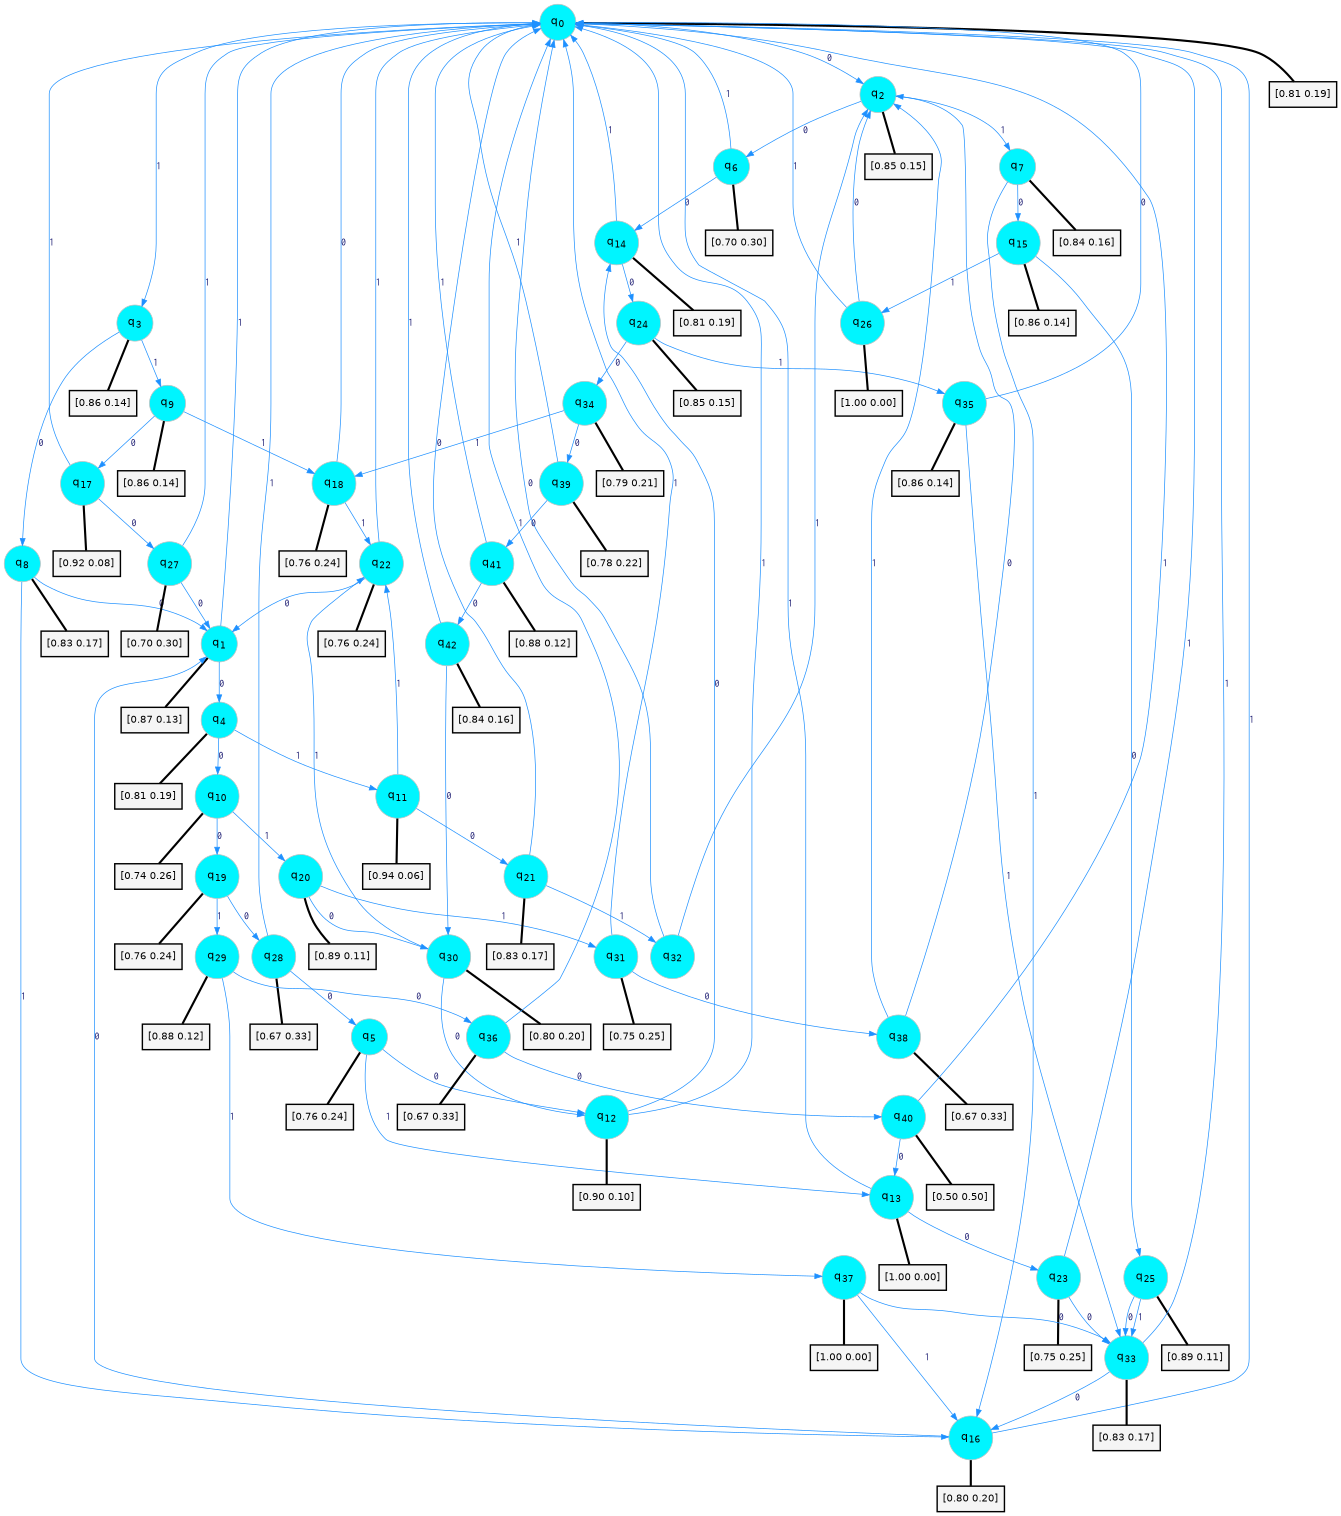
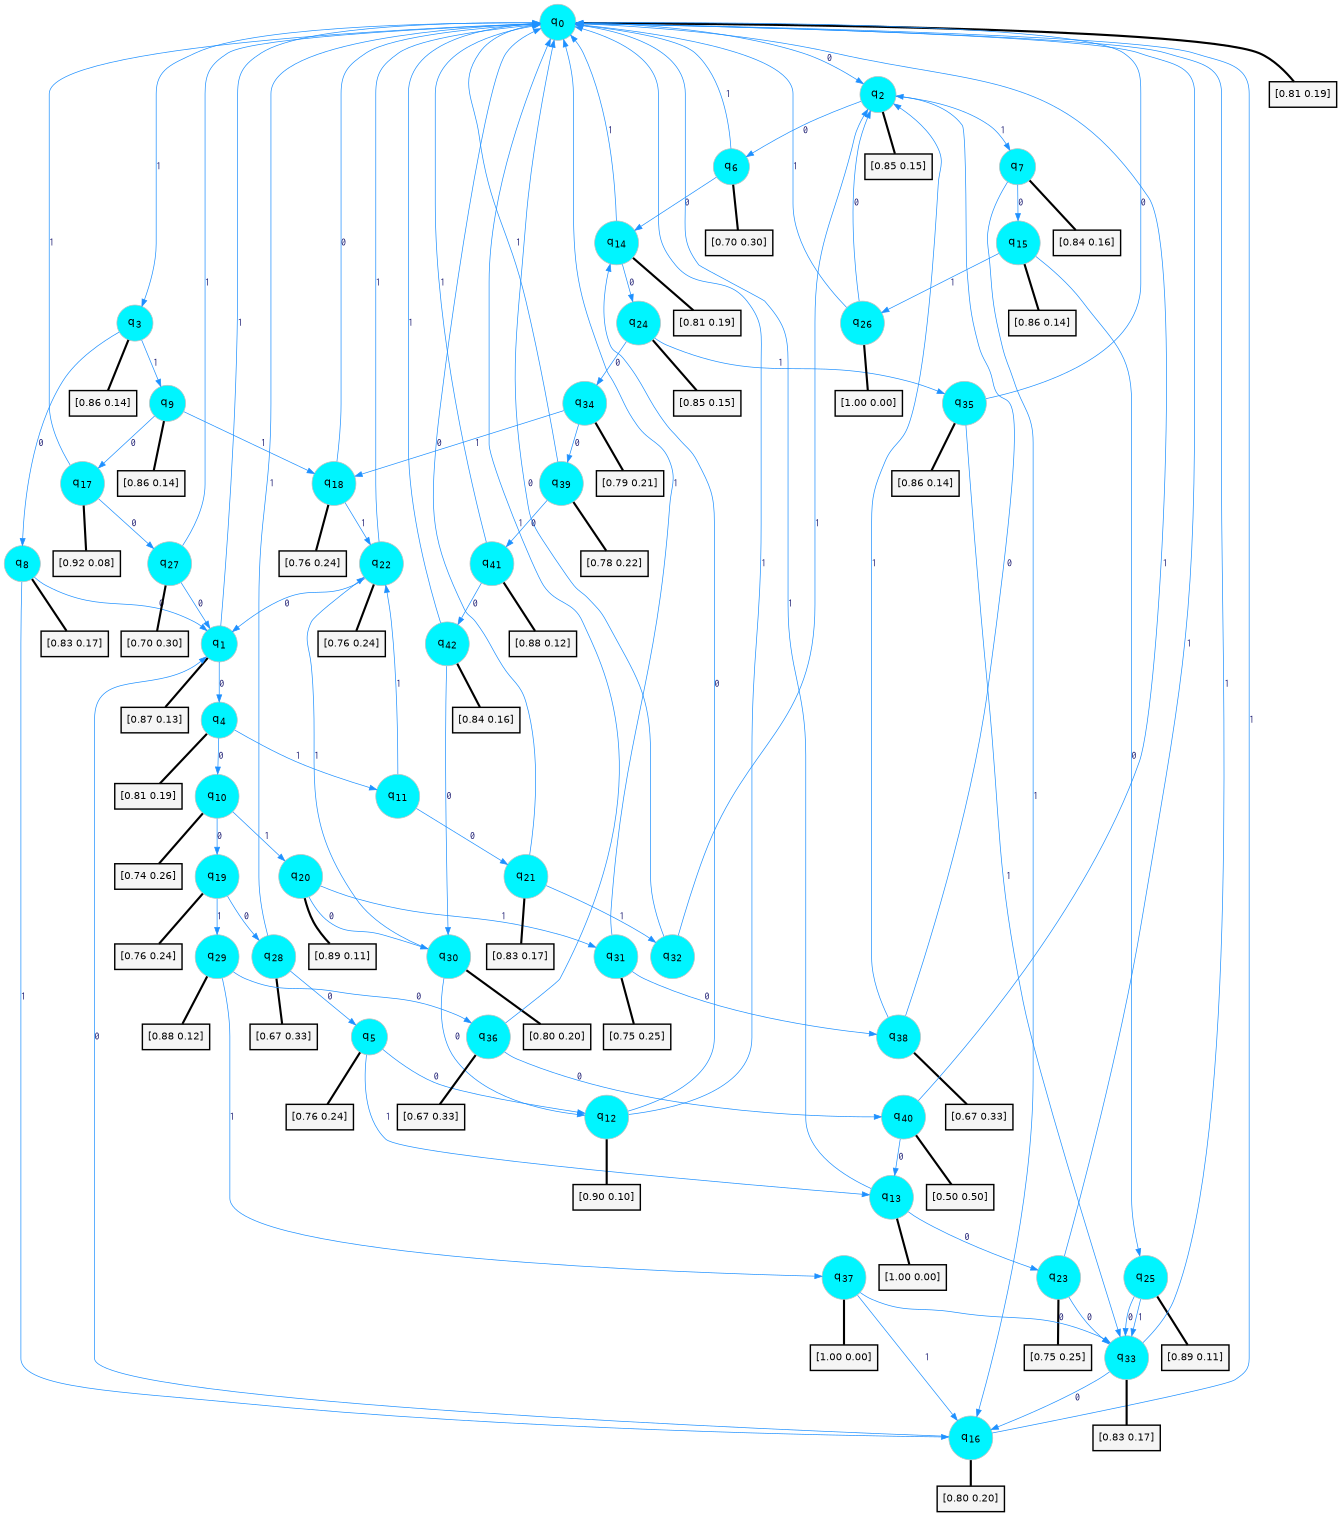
(396, 876) -> none
